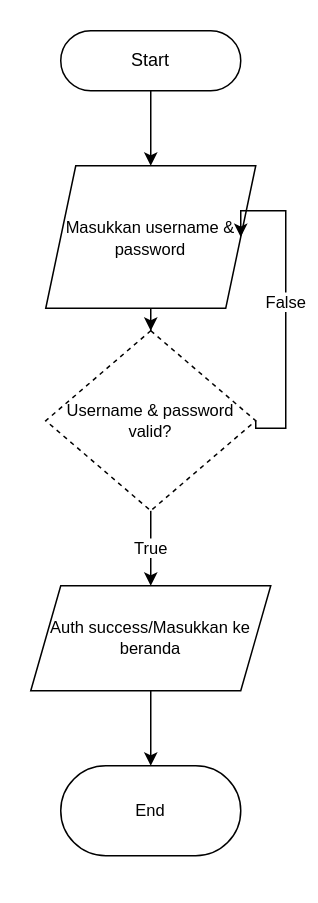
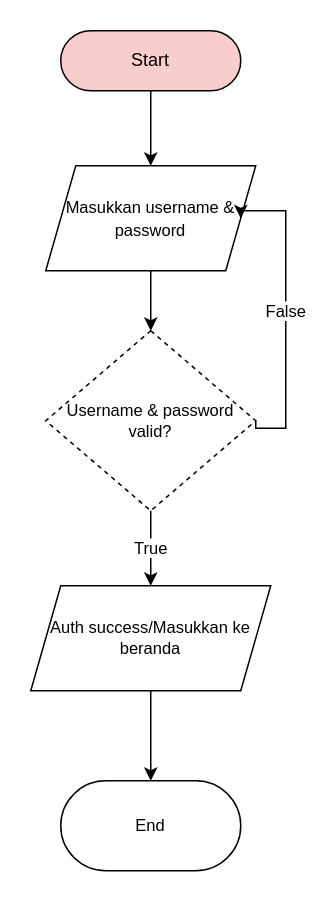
(151, 61) -> (151, 61)
(151, 237) -> (151, 218)
(151, 811) -> (151, 826)
